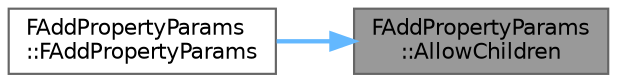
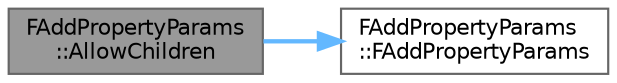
(304, 41) -> (291, 41)
